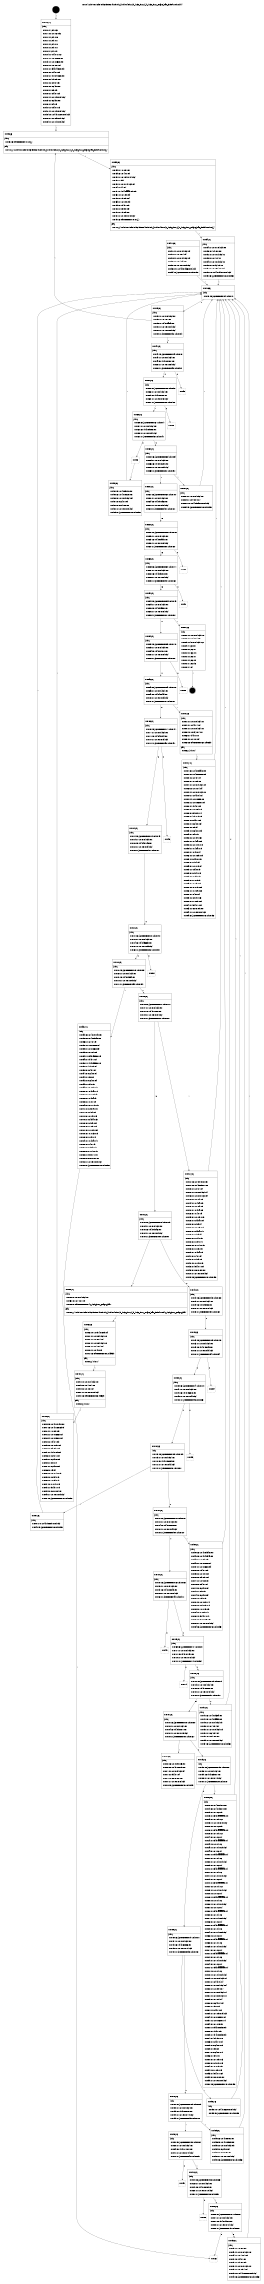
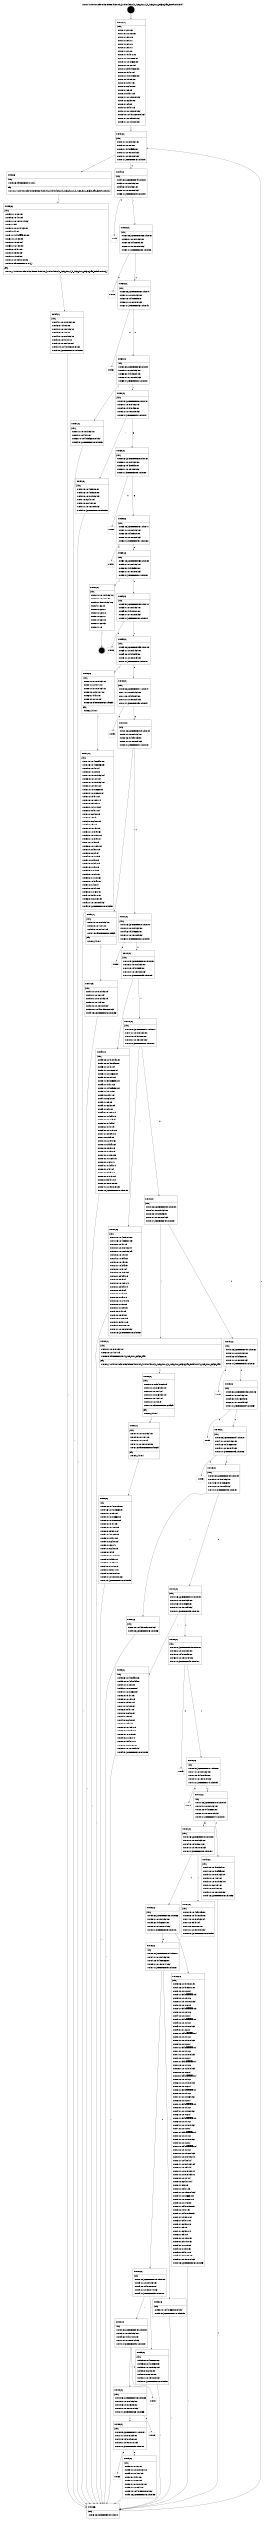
(56, 127) -> (131, 127)
(132, 471) -> (113, 448)
none -> (101, 928)
none -> (218, 1395)
(77, 1764) -> (92, 1849)
